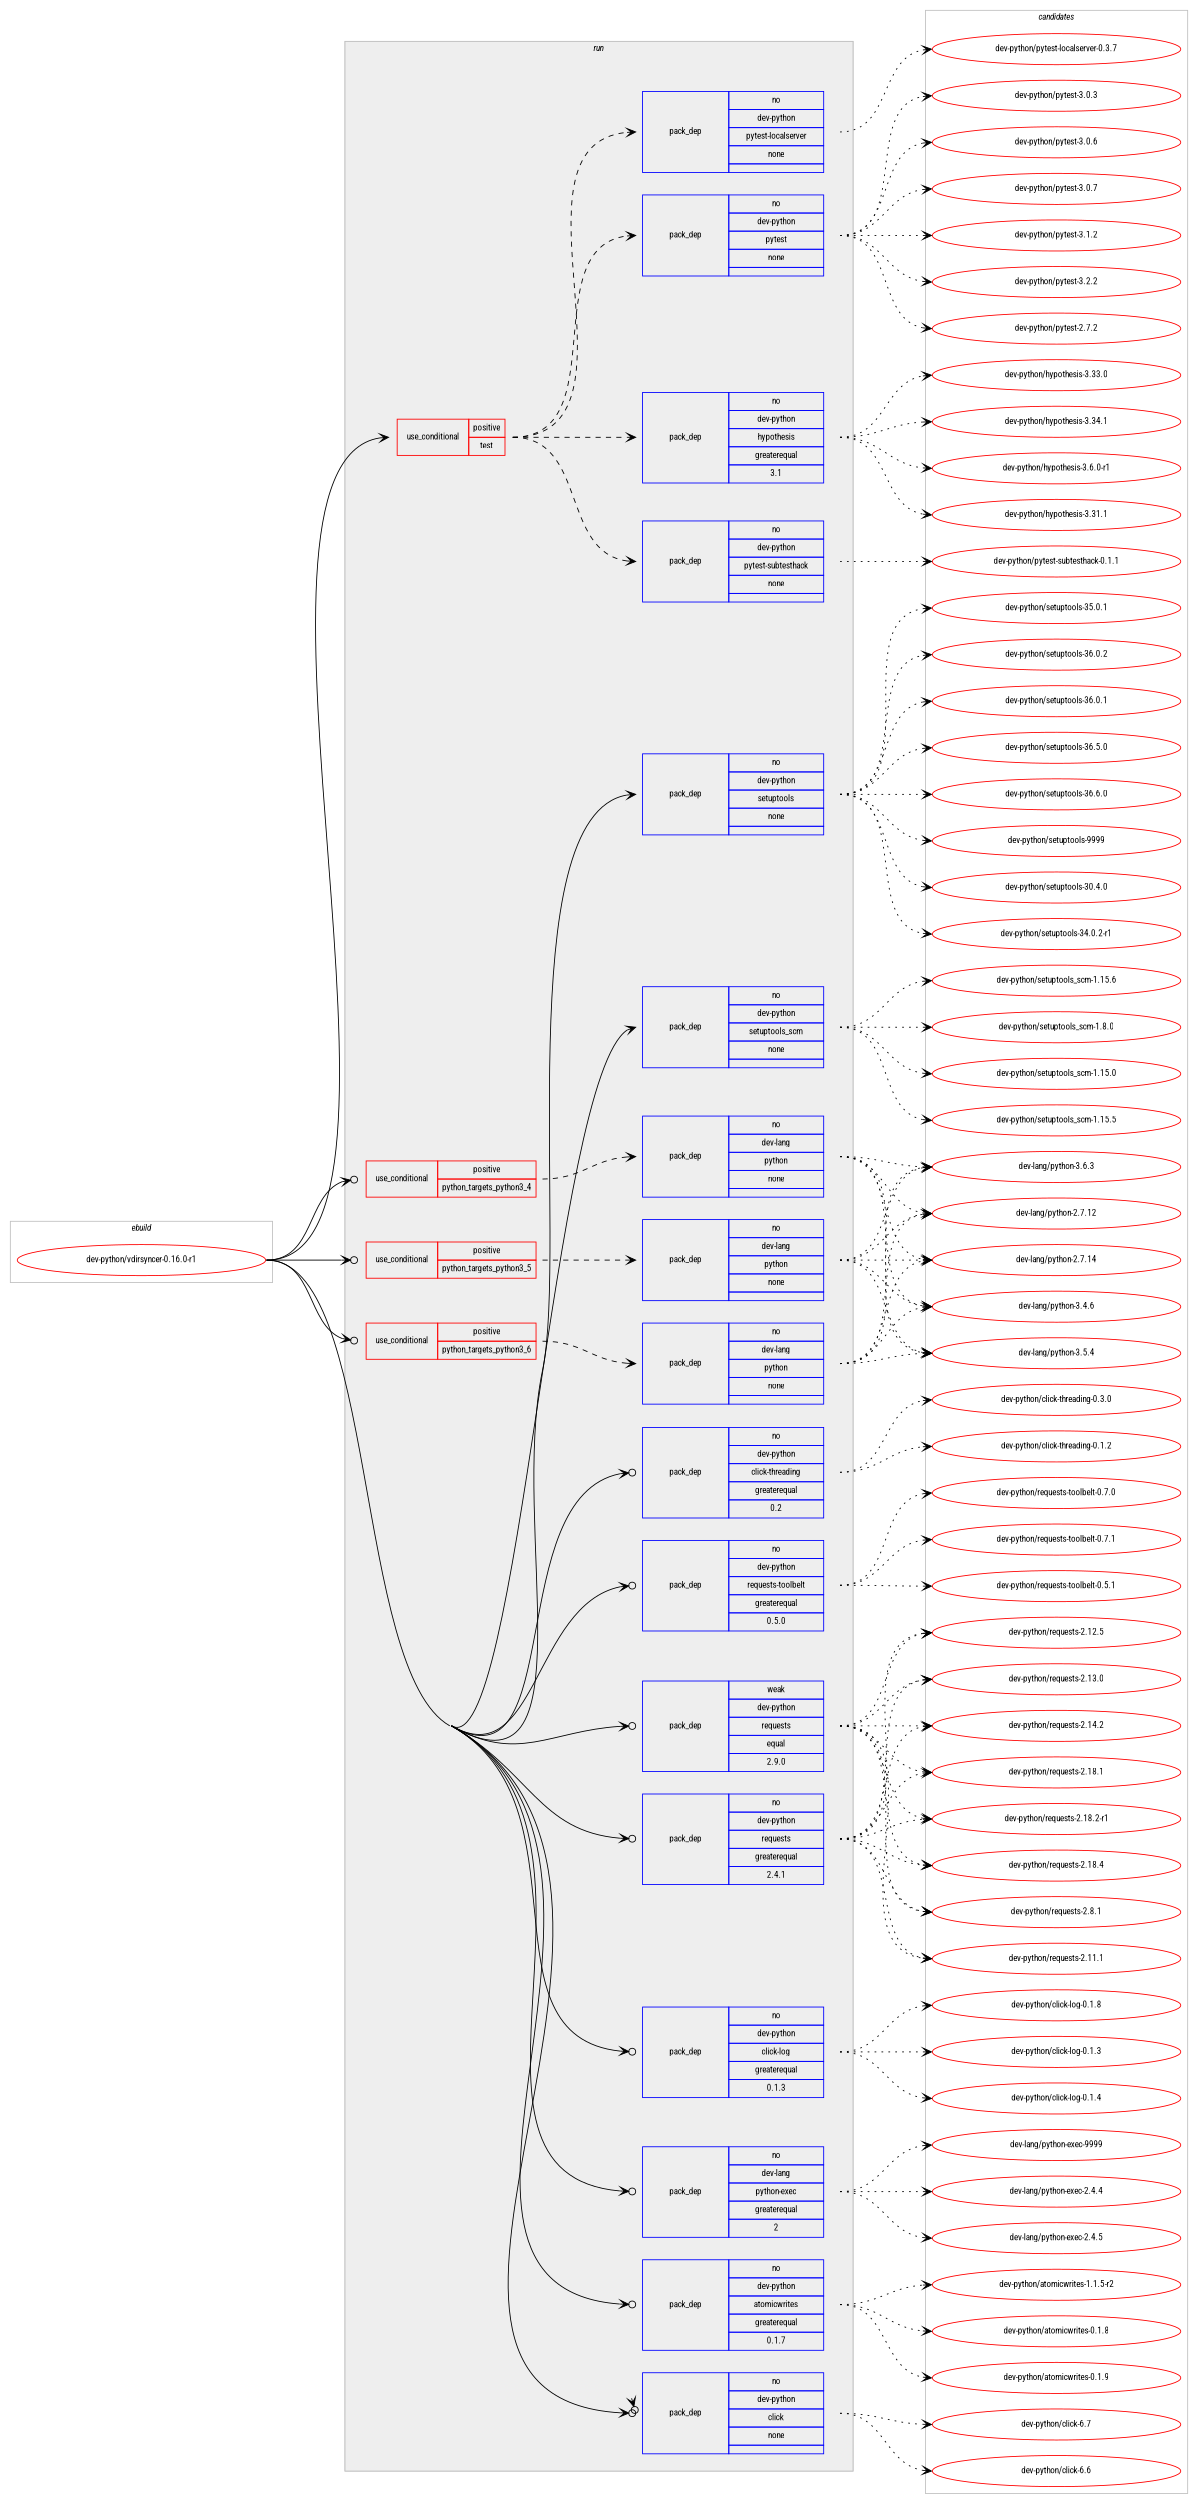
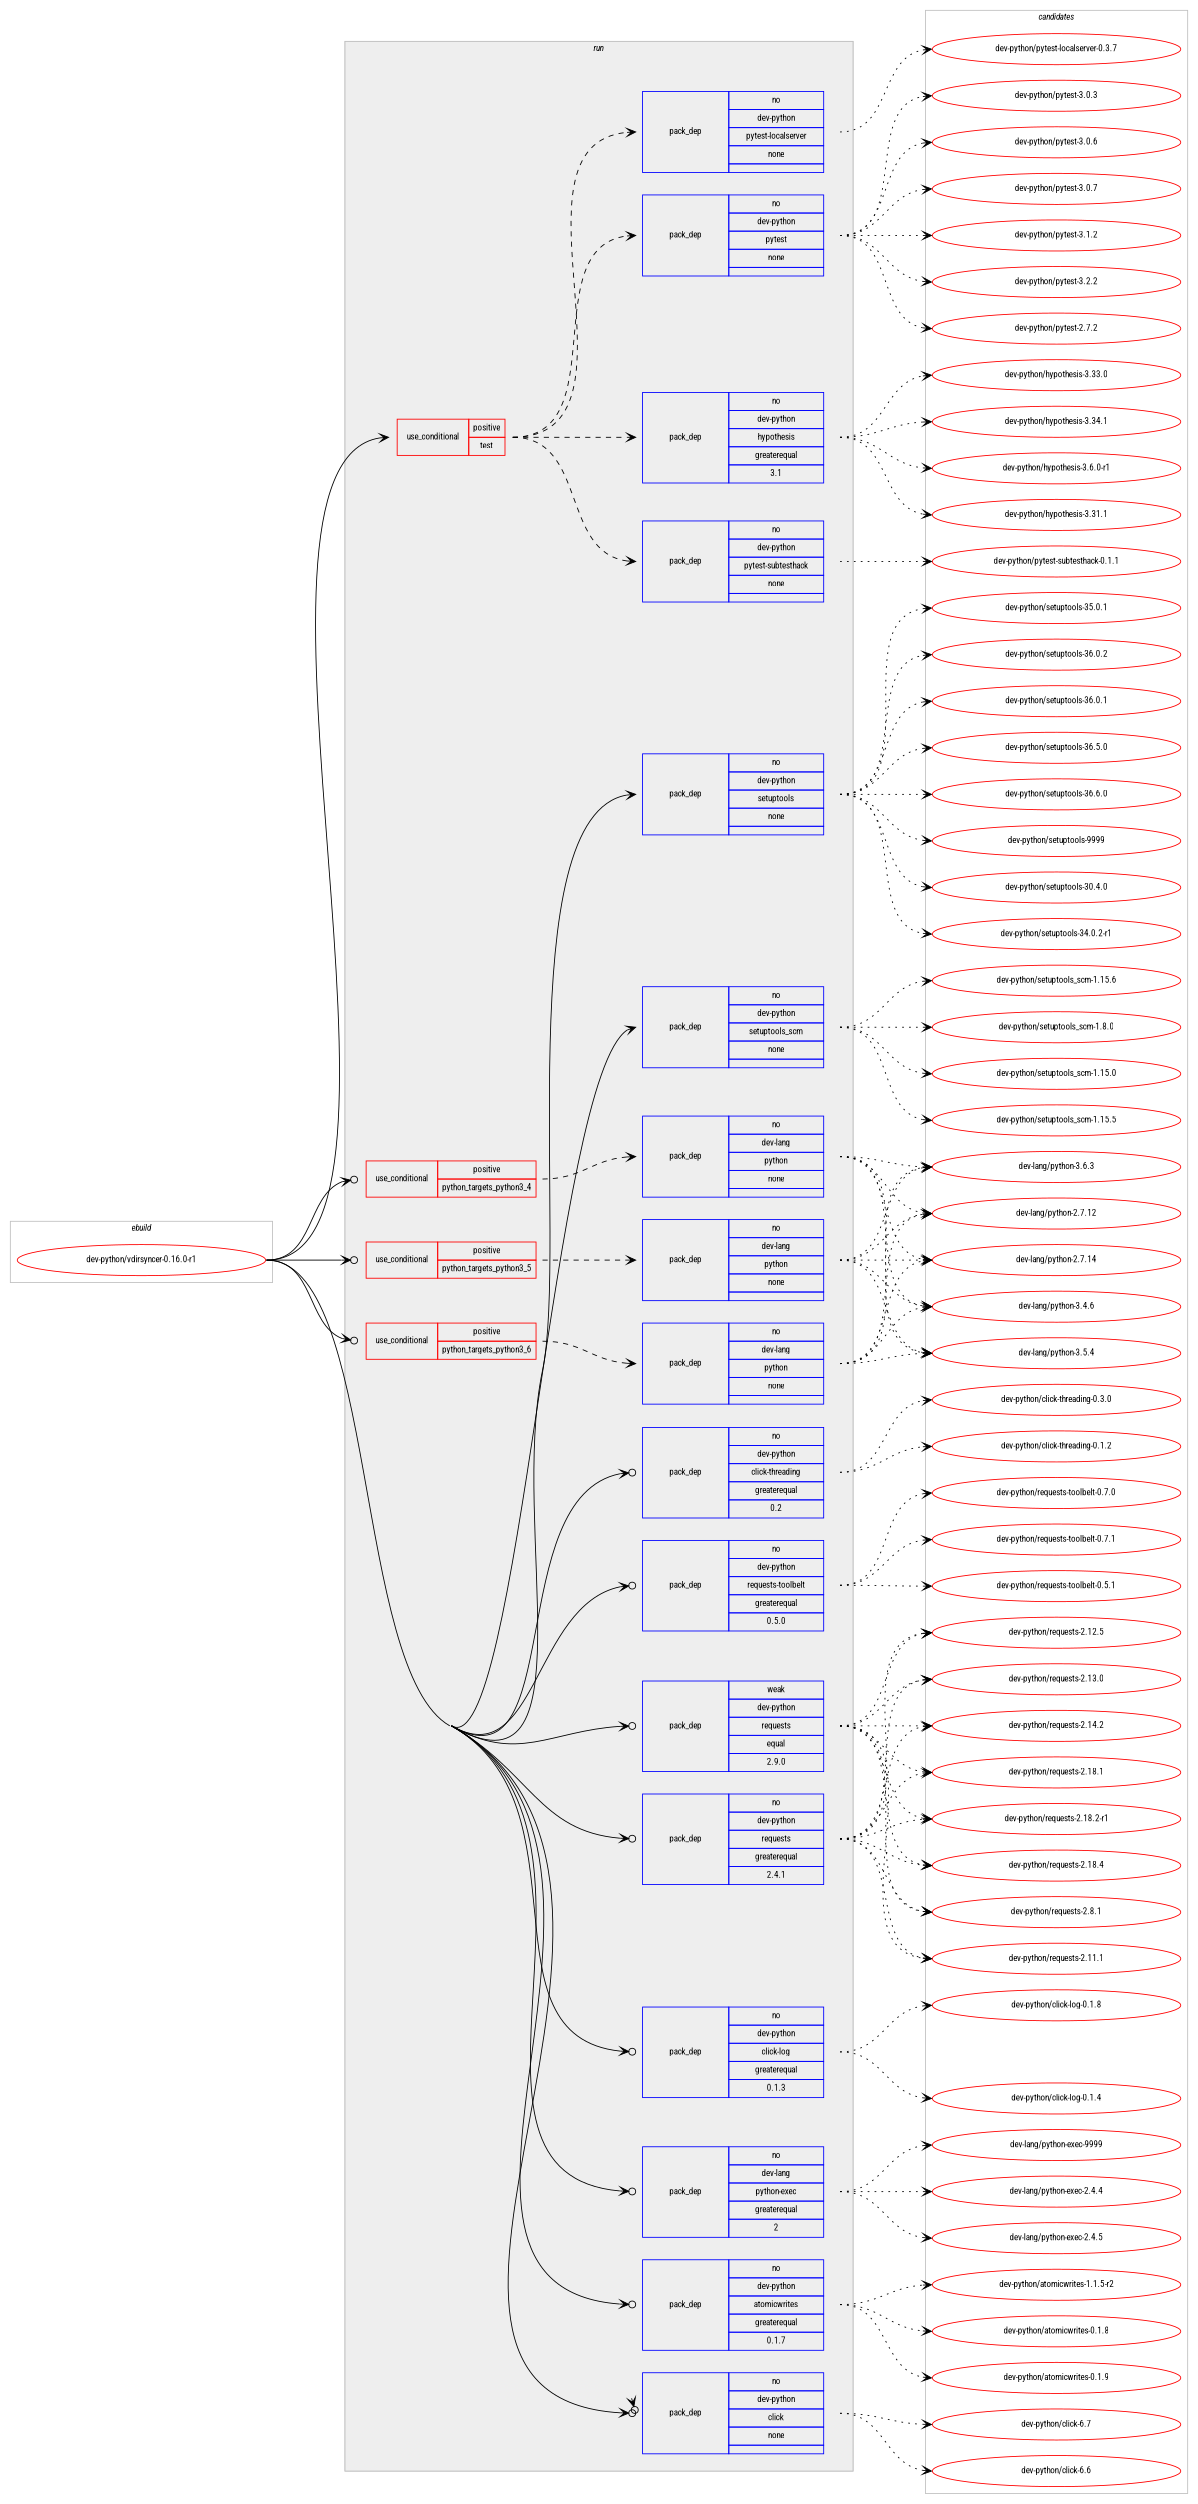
(1057, 2052) -> none
